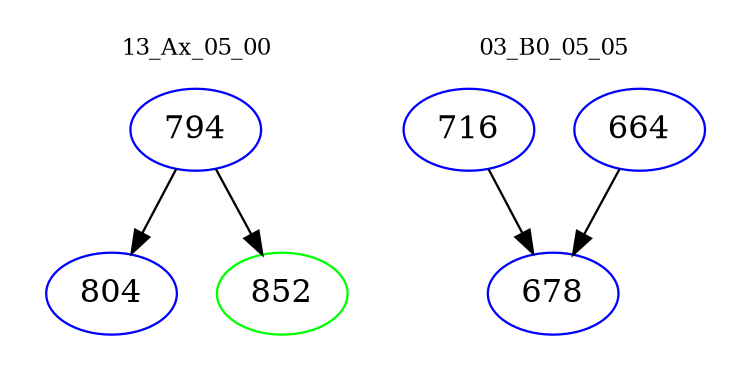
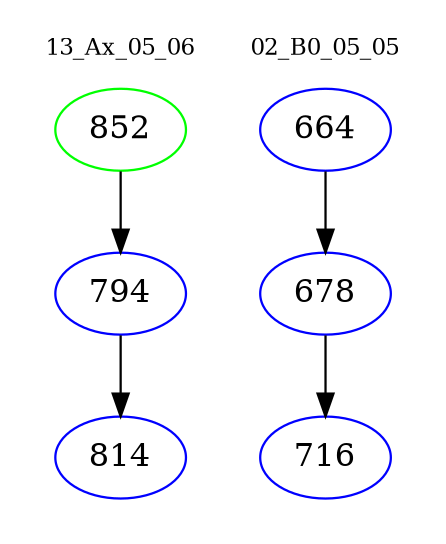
(197, 49) -> (121, 49)
(554, 49) -> (326, 49)
(505, 201) -> (326, 364)
(233, 202) -> (121, 201)
(112, 294) -> (121, 458)
